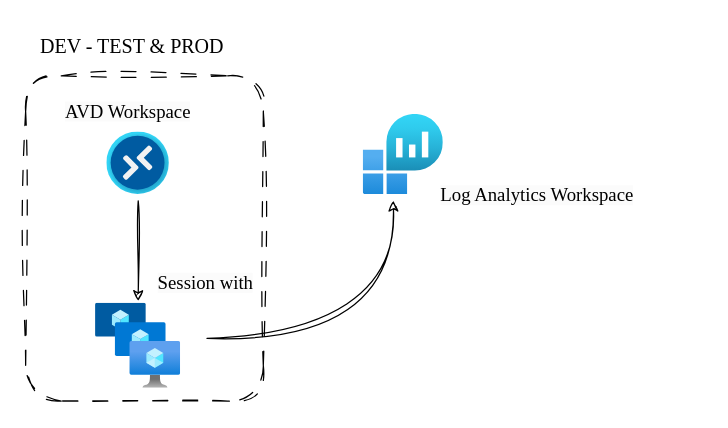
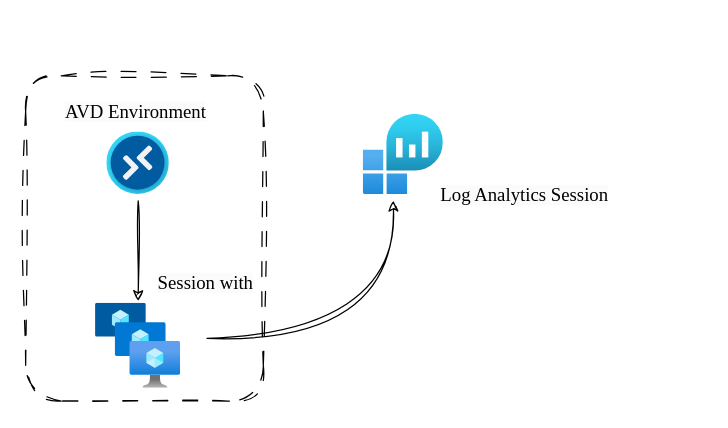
(138, 51) -> none
(118, 110) -> (125, 110)
(529, 193) -> (519, 193)
